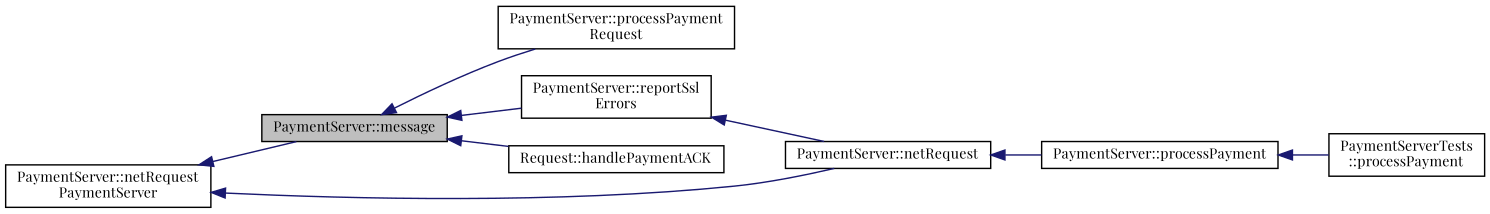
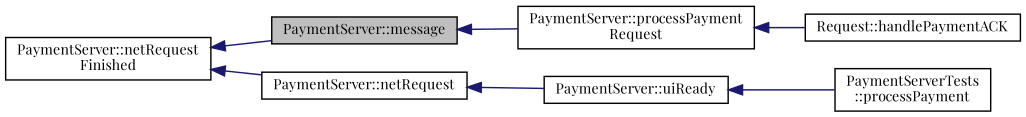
(616, 97) -> none
(485, 144) -> (787, 28)
(1160, 155) -> (636, 90)
(108, 186) -> (108, 59)
